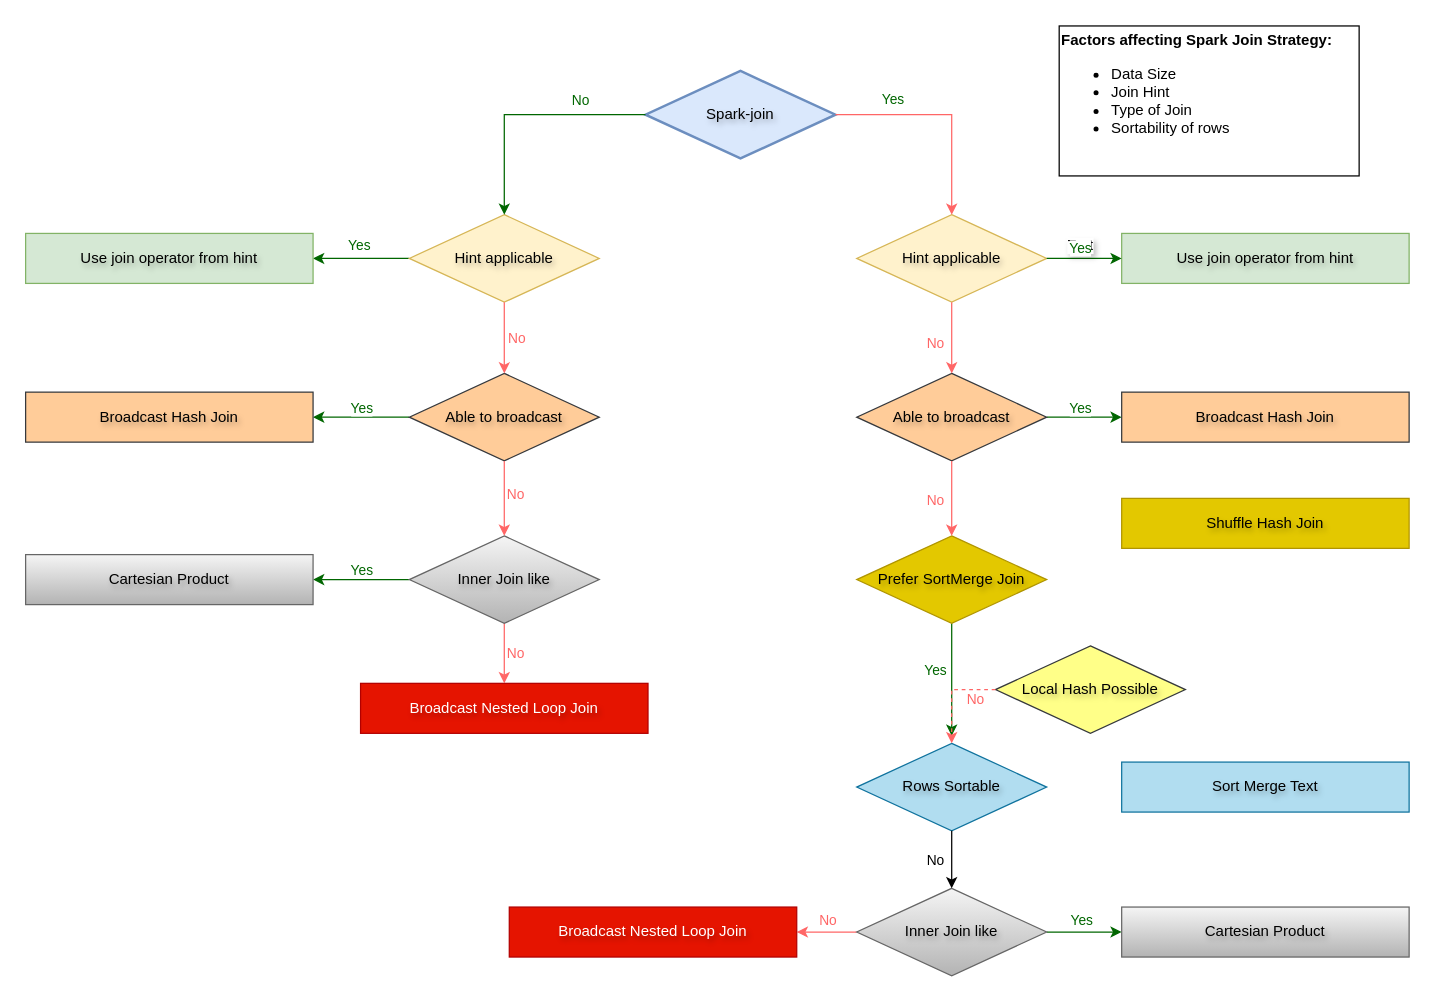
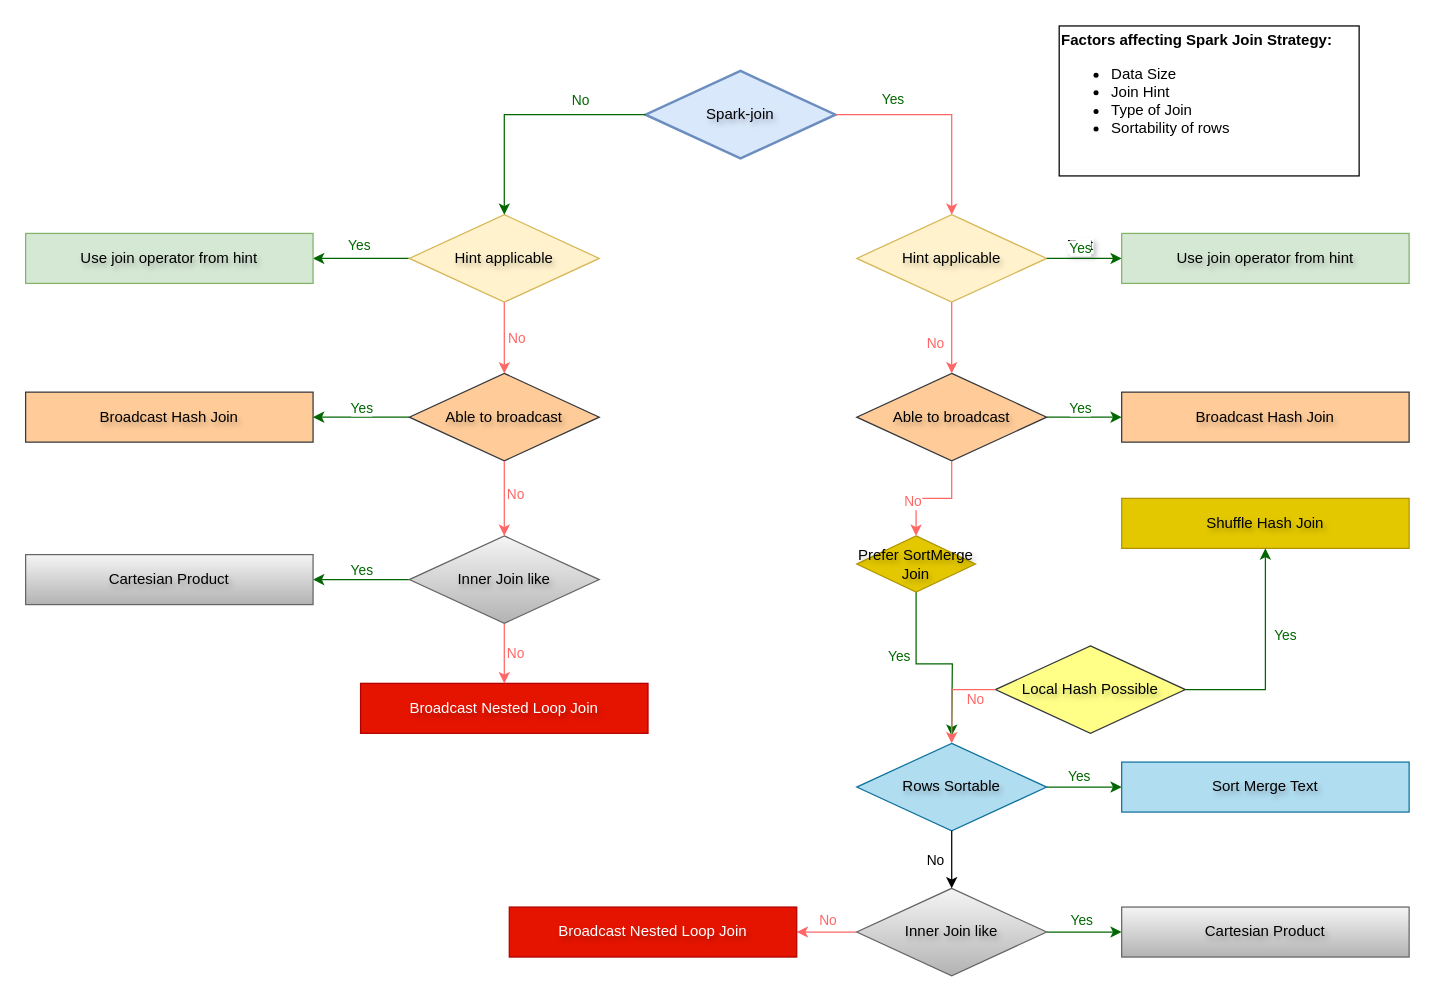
(952, 579) -> (916, 564)
none -> (1266, 663)
(973, 689) -> (973, 689)
none -> (1080, 787)
